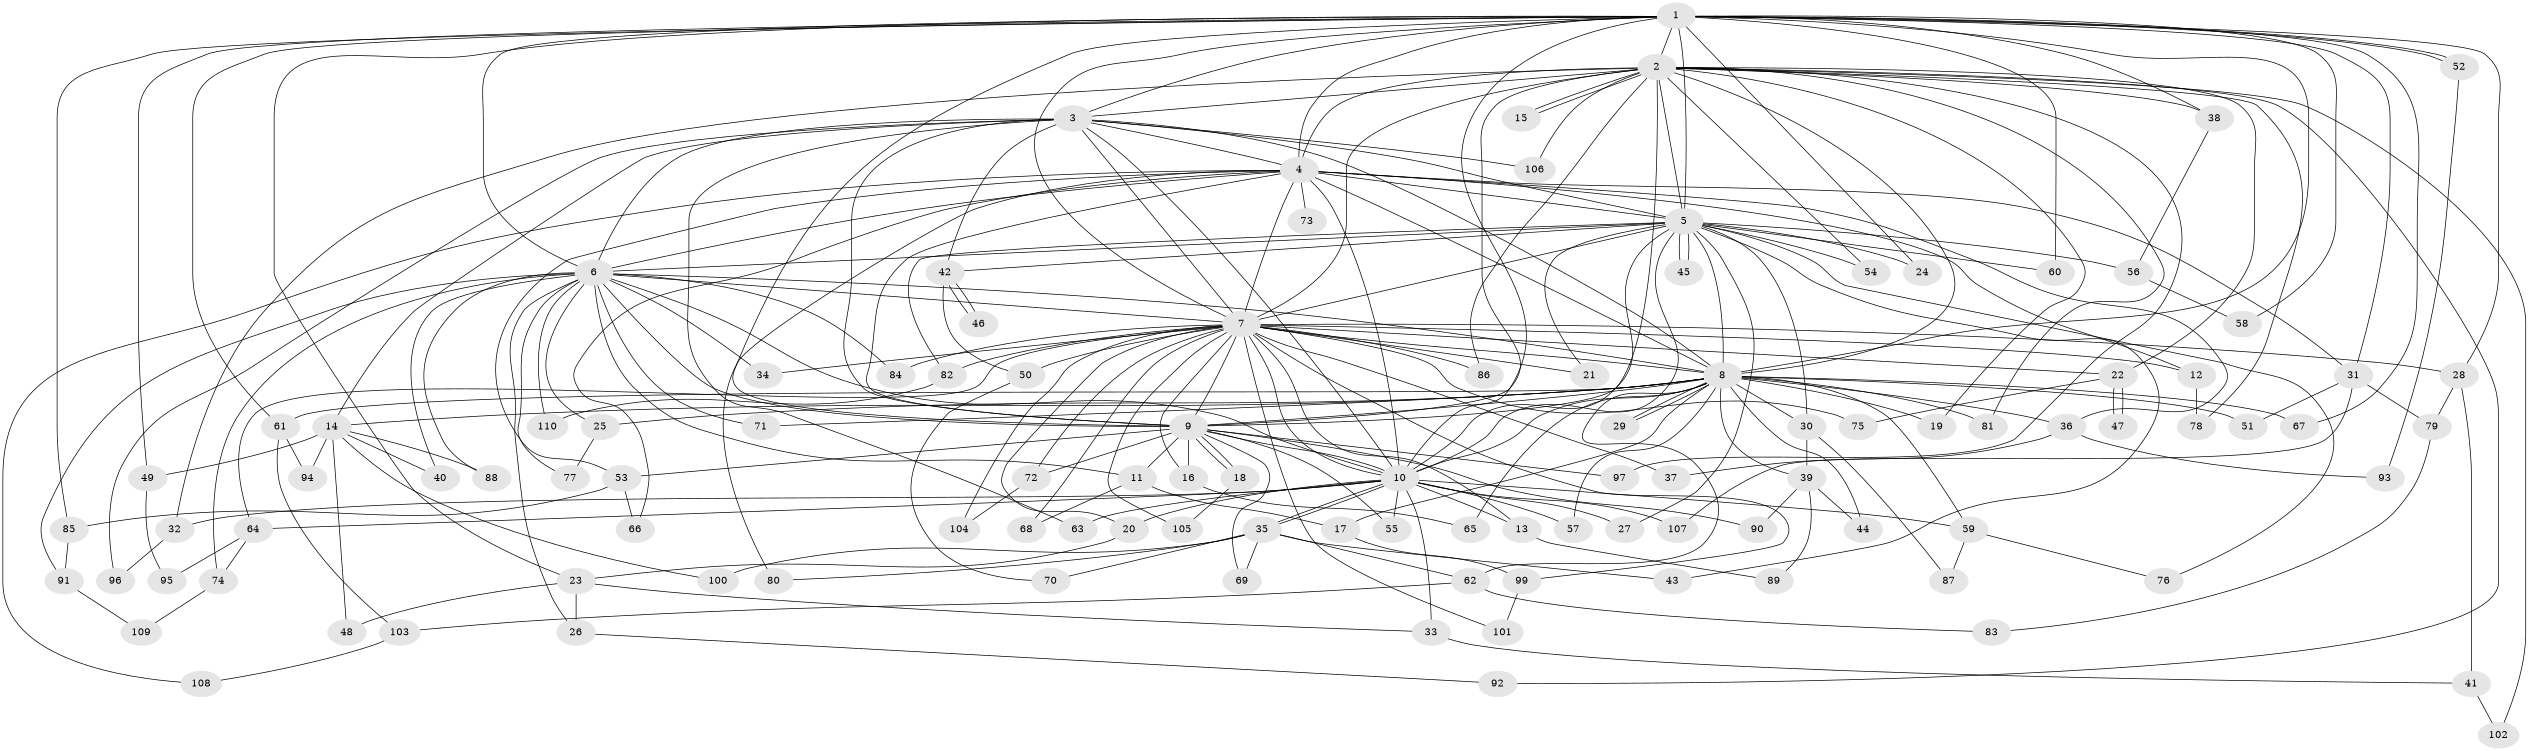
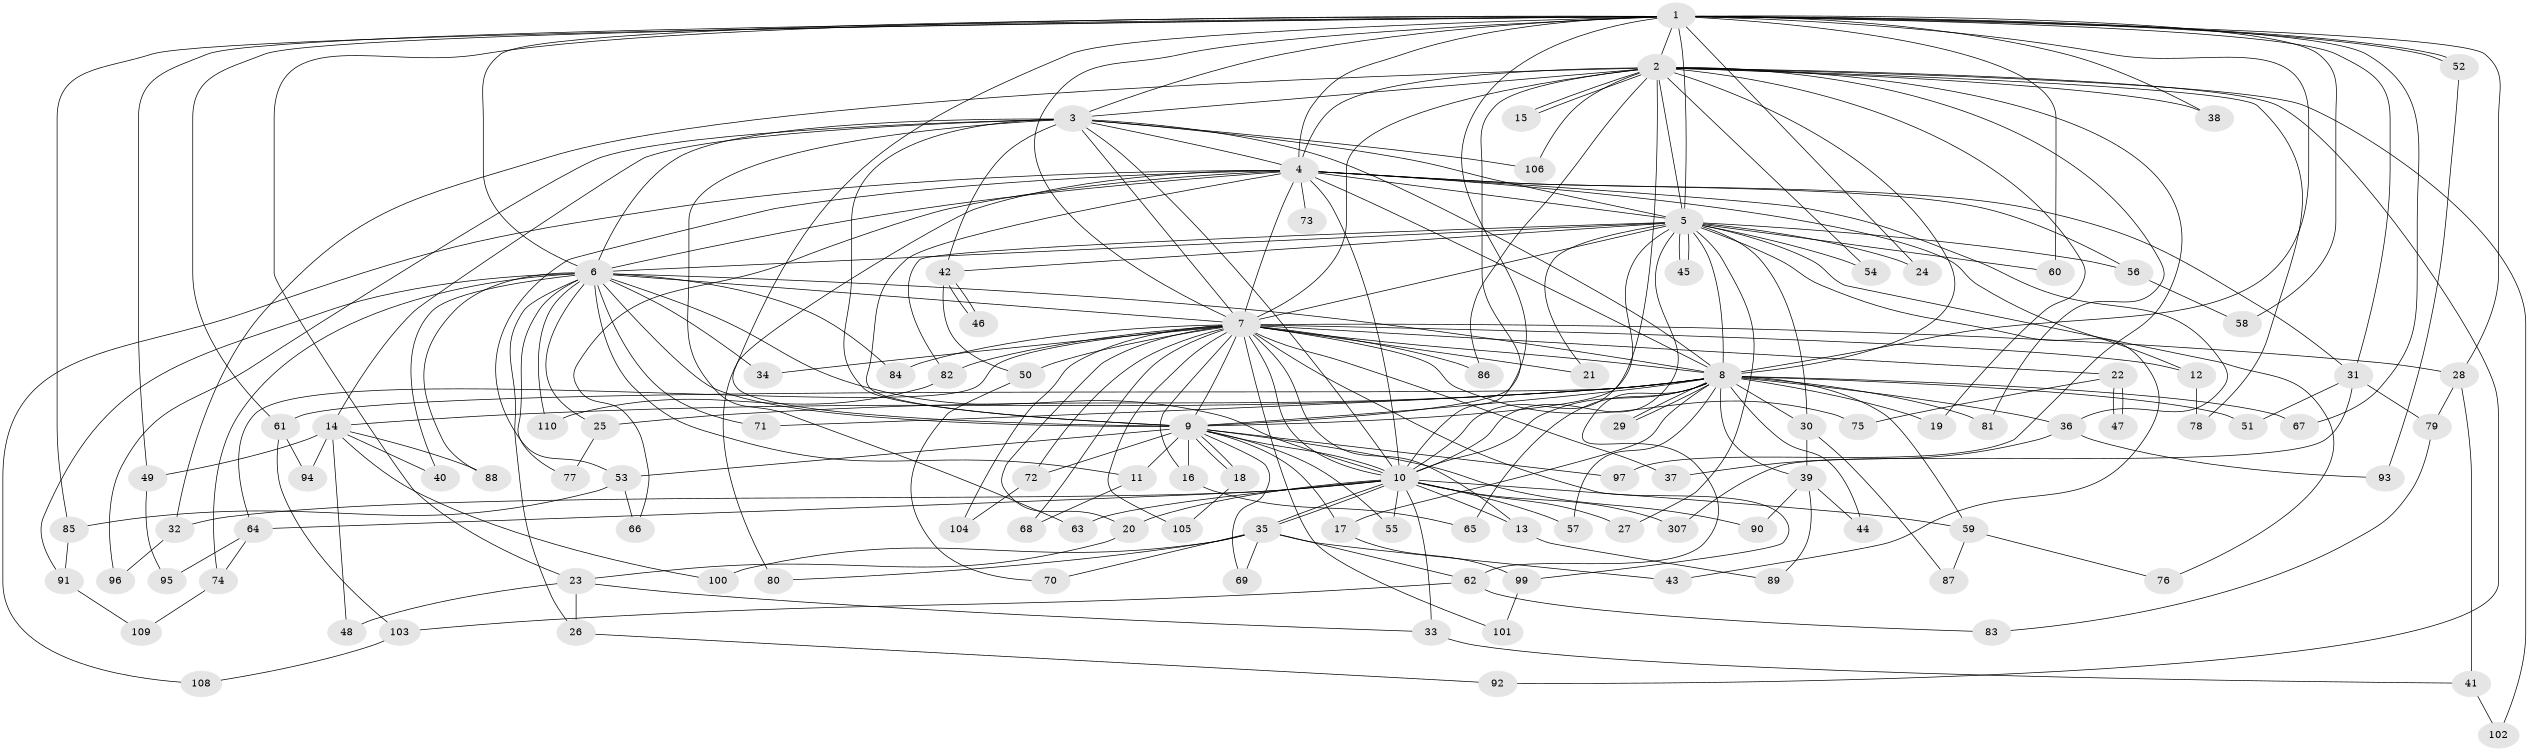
(2248, 113) -> none
(2174, 196) -> (1725, 188)
(1237, 508) -> (1284, 462)
(1678, 530) -> (1678, 530)
